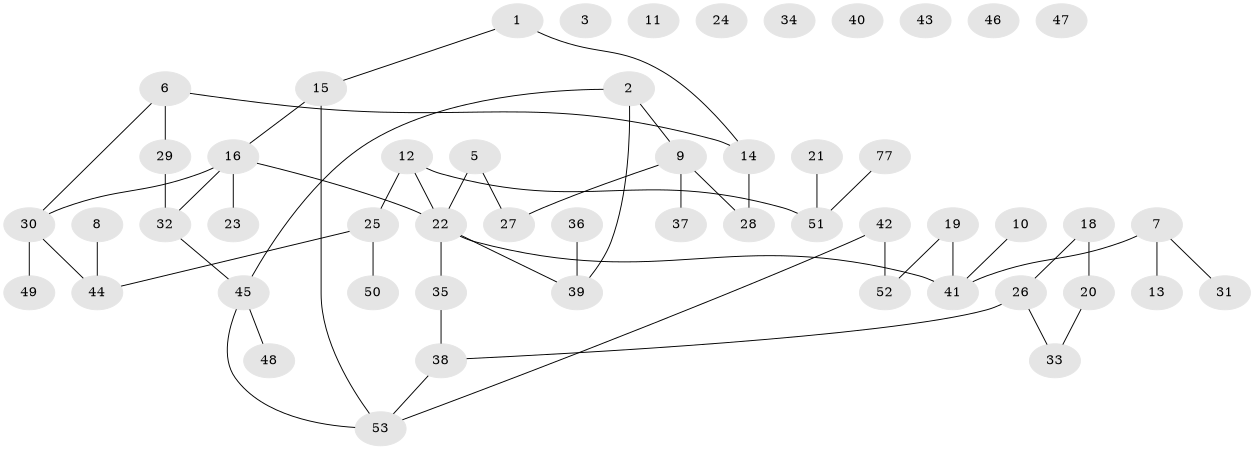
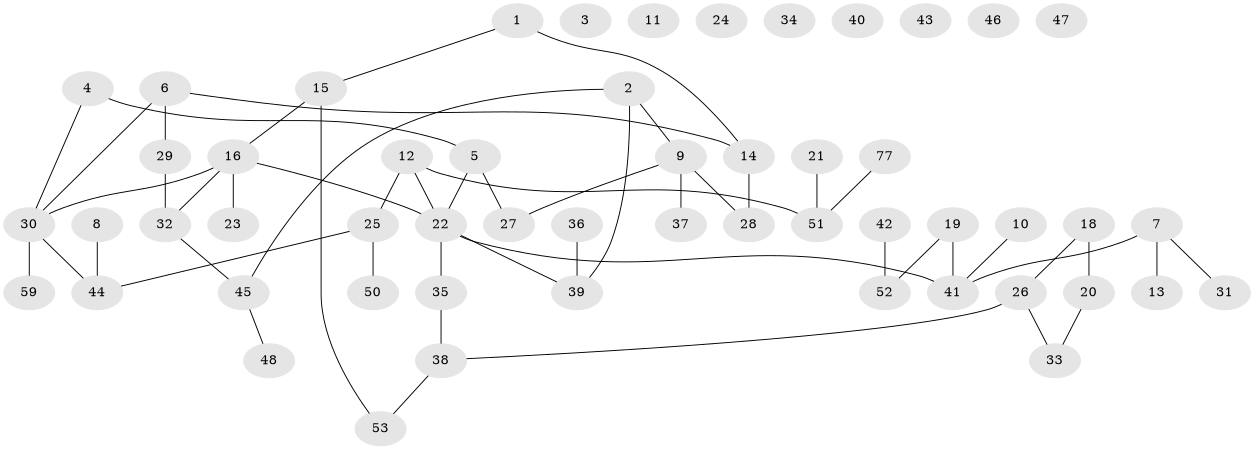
none -> (88, 89)
(29, 293) -> (29, 293)
(635, 331) -> none
(258, 399) -> none
